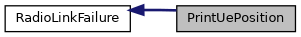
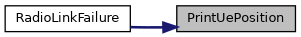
(160, 10) -> (147, 27)
